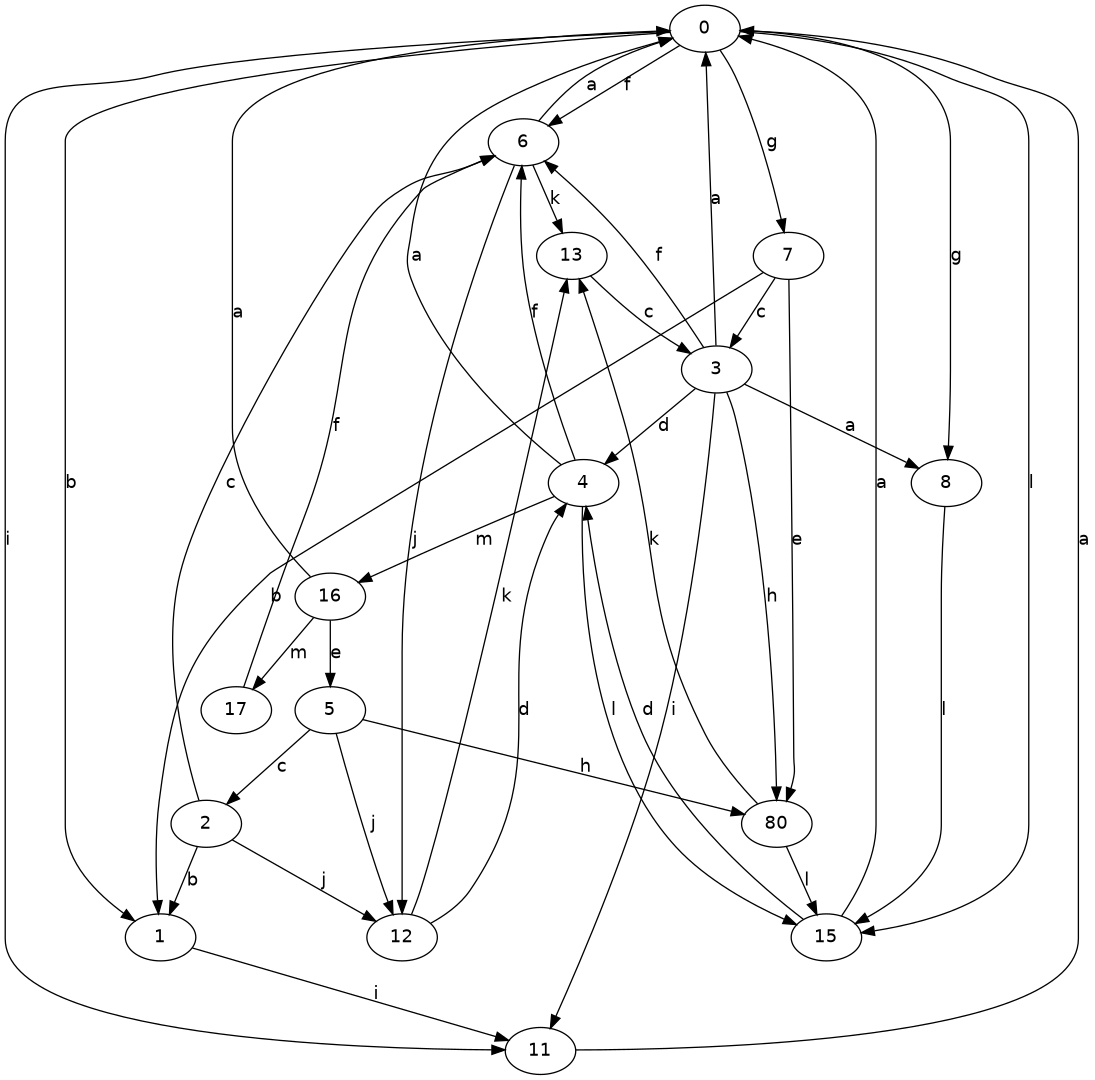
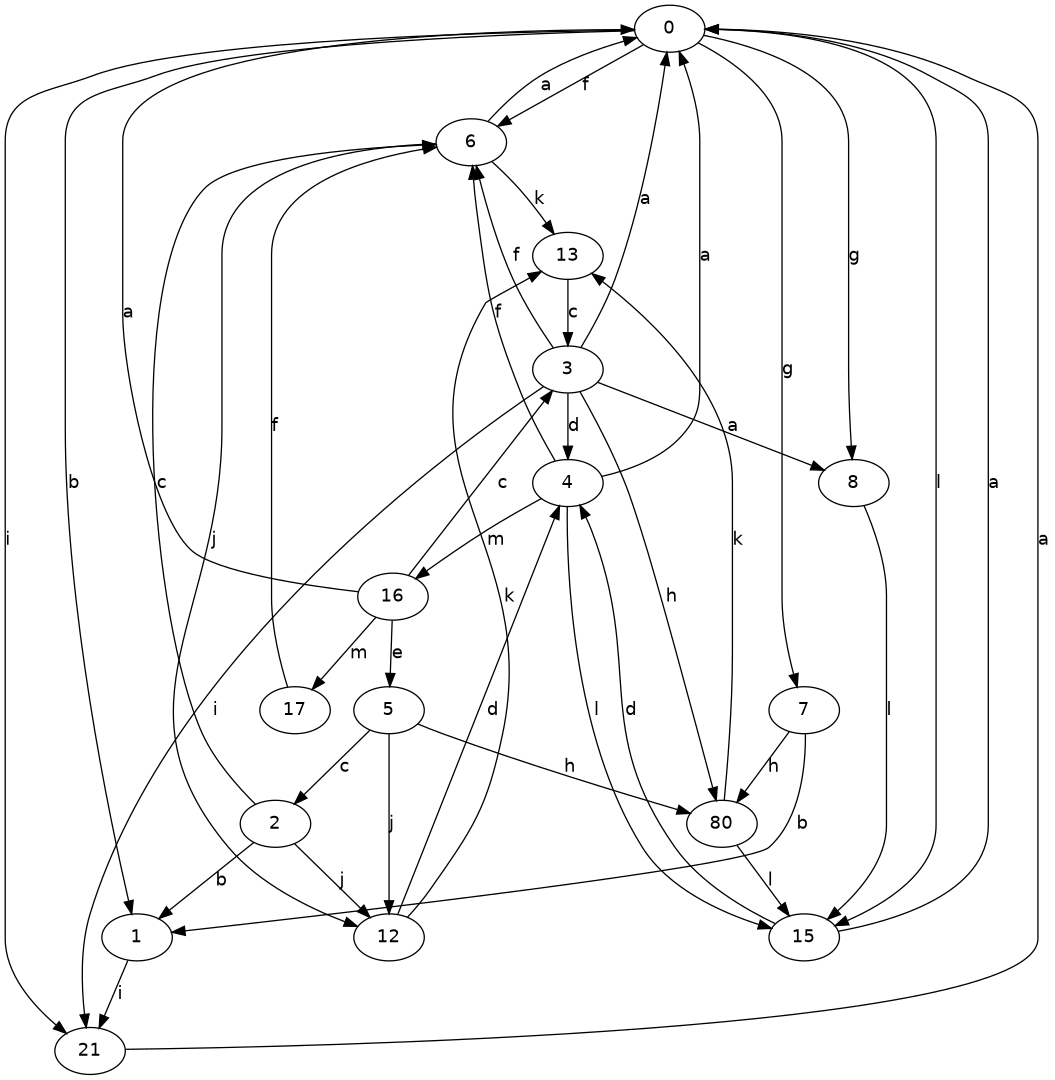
(756, 307) -> (477, 488)
(797, 540) -> (774, 767)
(540, 1051) -> (90, 1051)
